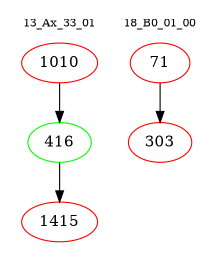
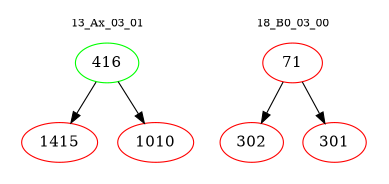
(60, 24) -> (108, 24)
(160, 24) -> (293, 24)
(60, 97) -> (128, 98)
(160, 142) -> (335, 142)
none -> (252, 142)
